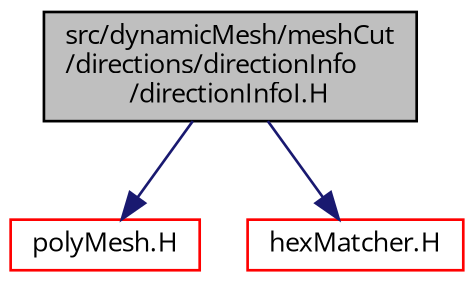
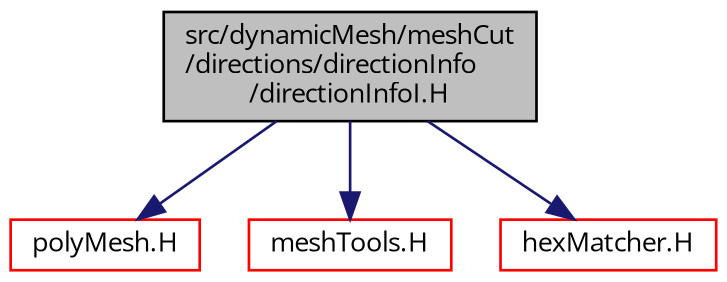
none -> (350, 245)
